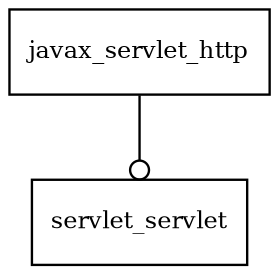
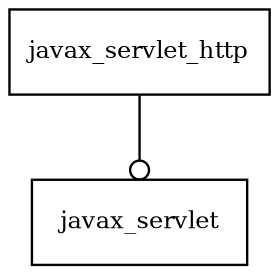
(140, 222) -> (140, 222)
